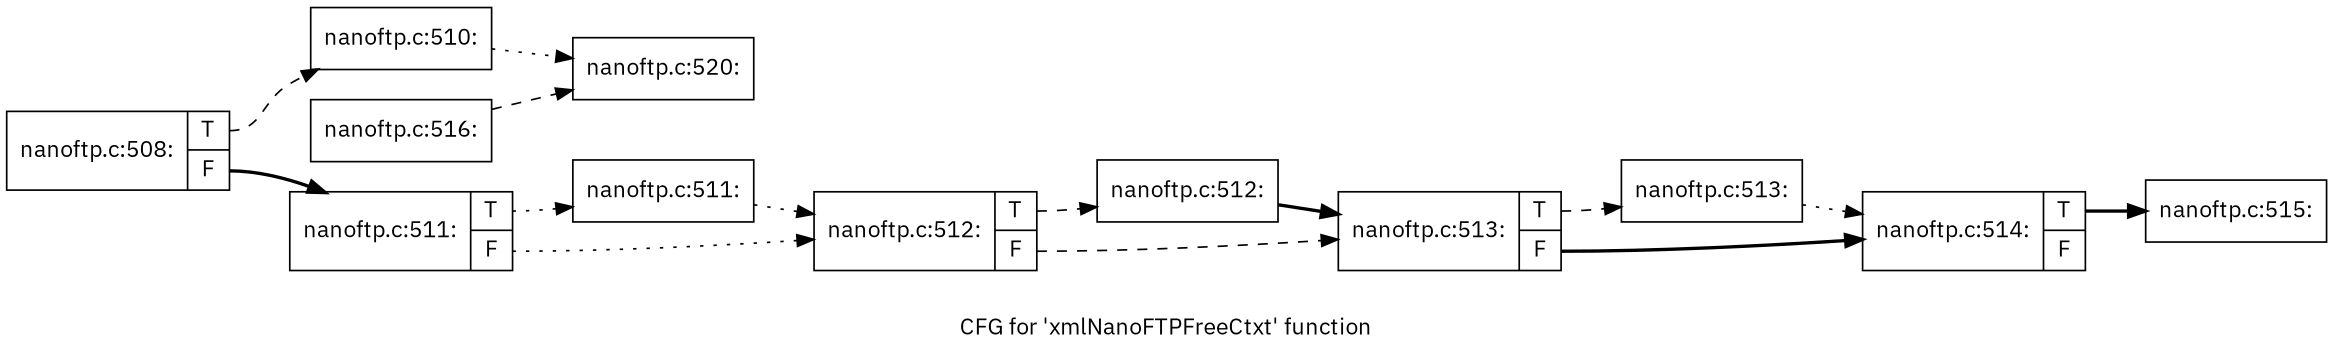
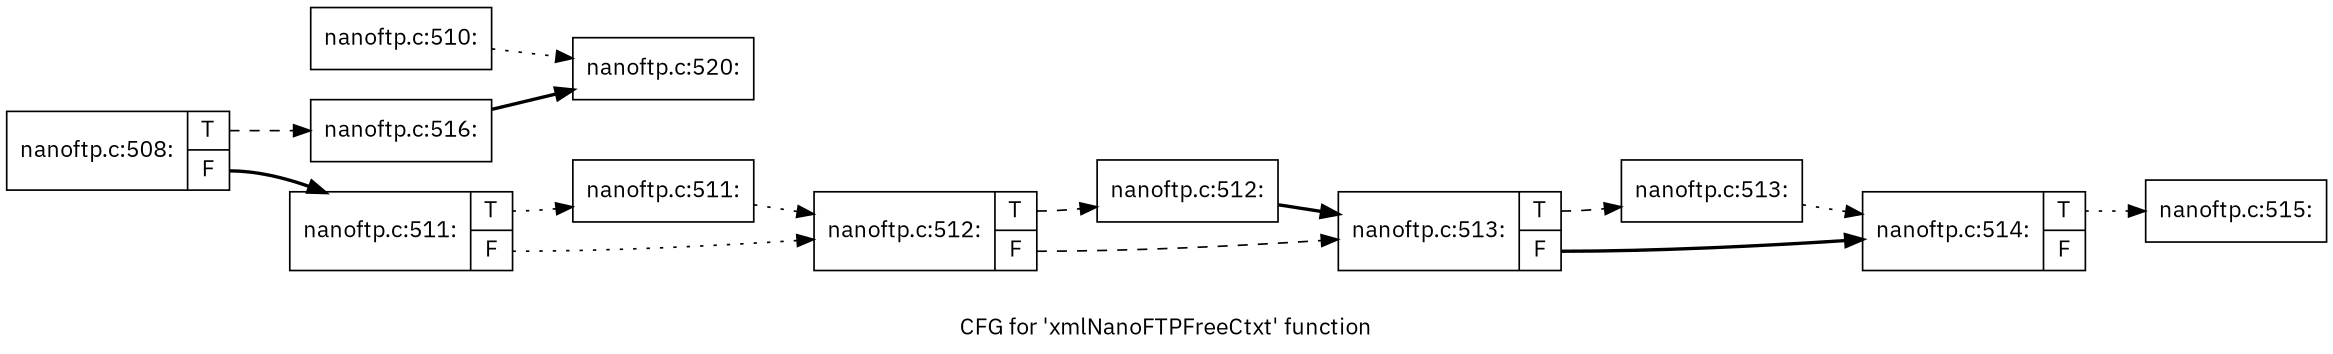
(524, 102) -> (524, 102)
(267, 106) -> (262, 131)
(2107, 211) -> (2107, 211)
